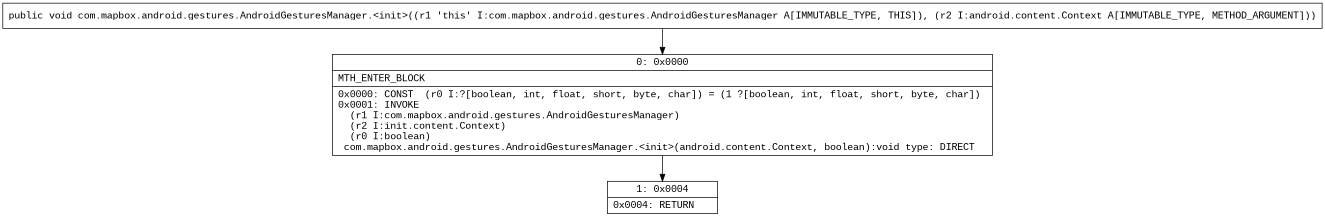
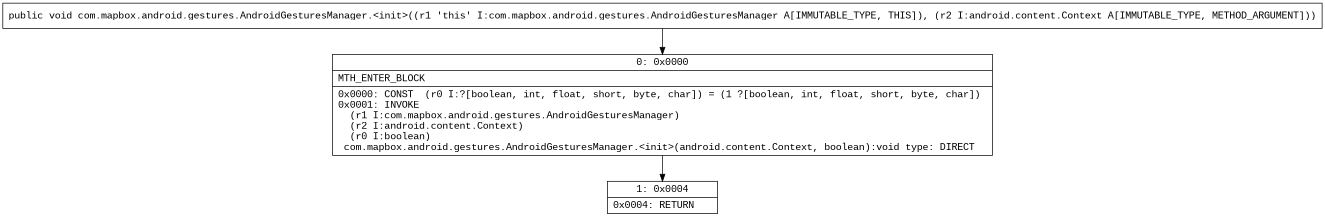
(422, 126) -> (431, 126)
